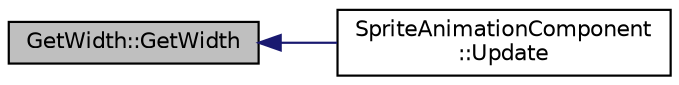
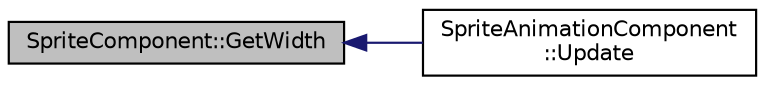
(134, 43) -> (176, 43)
